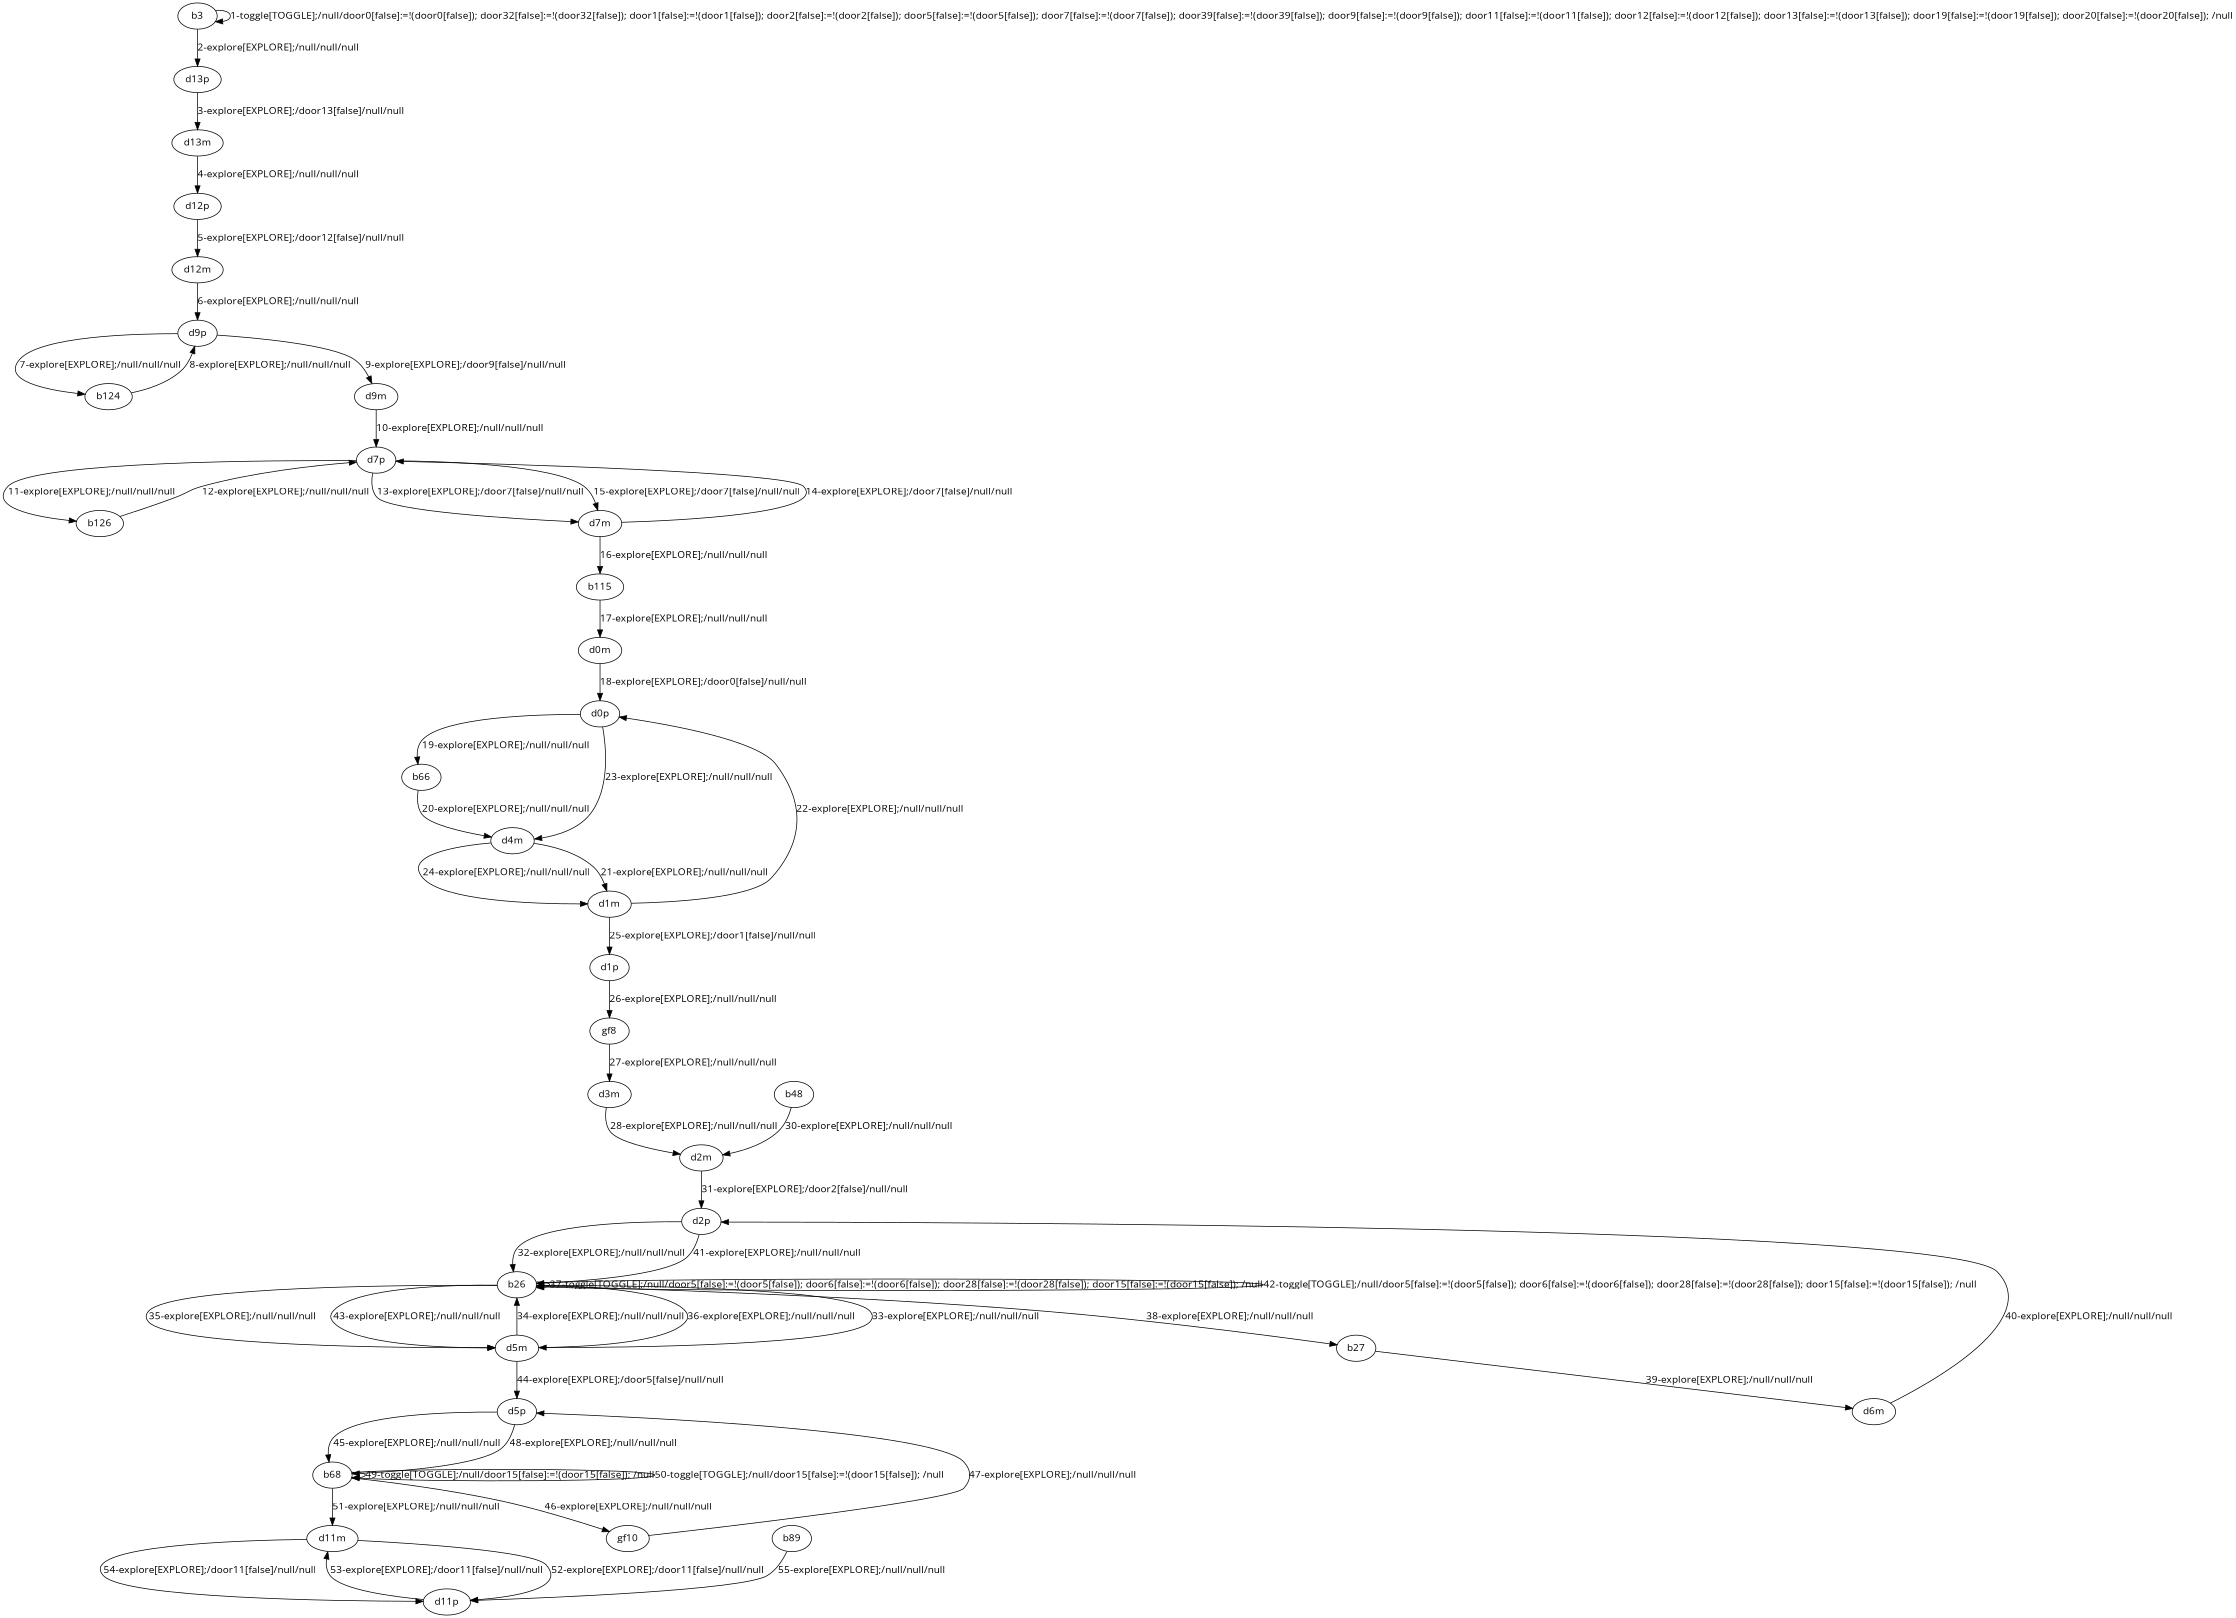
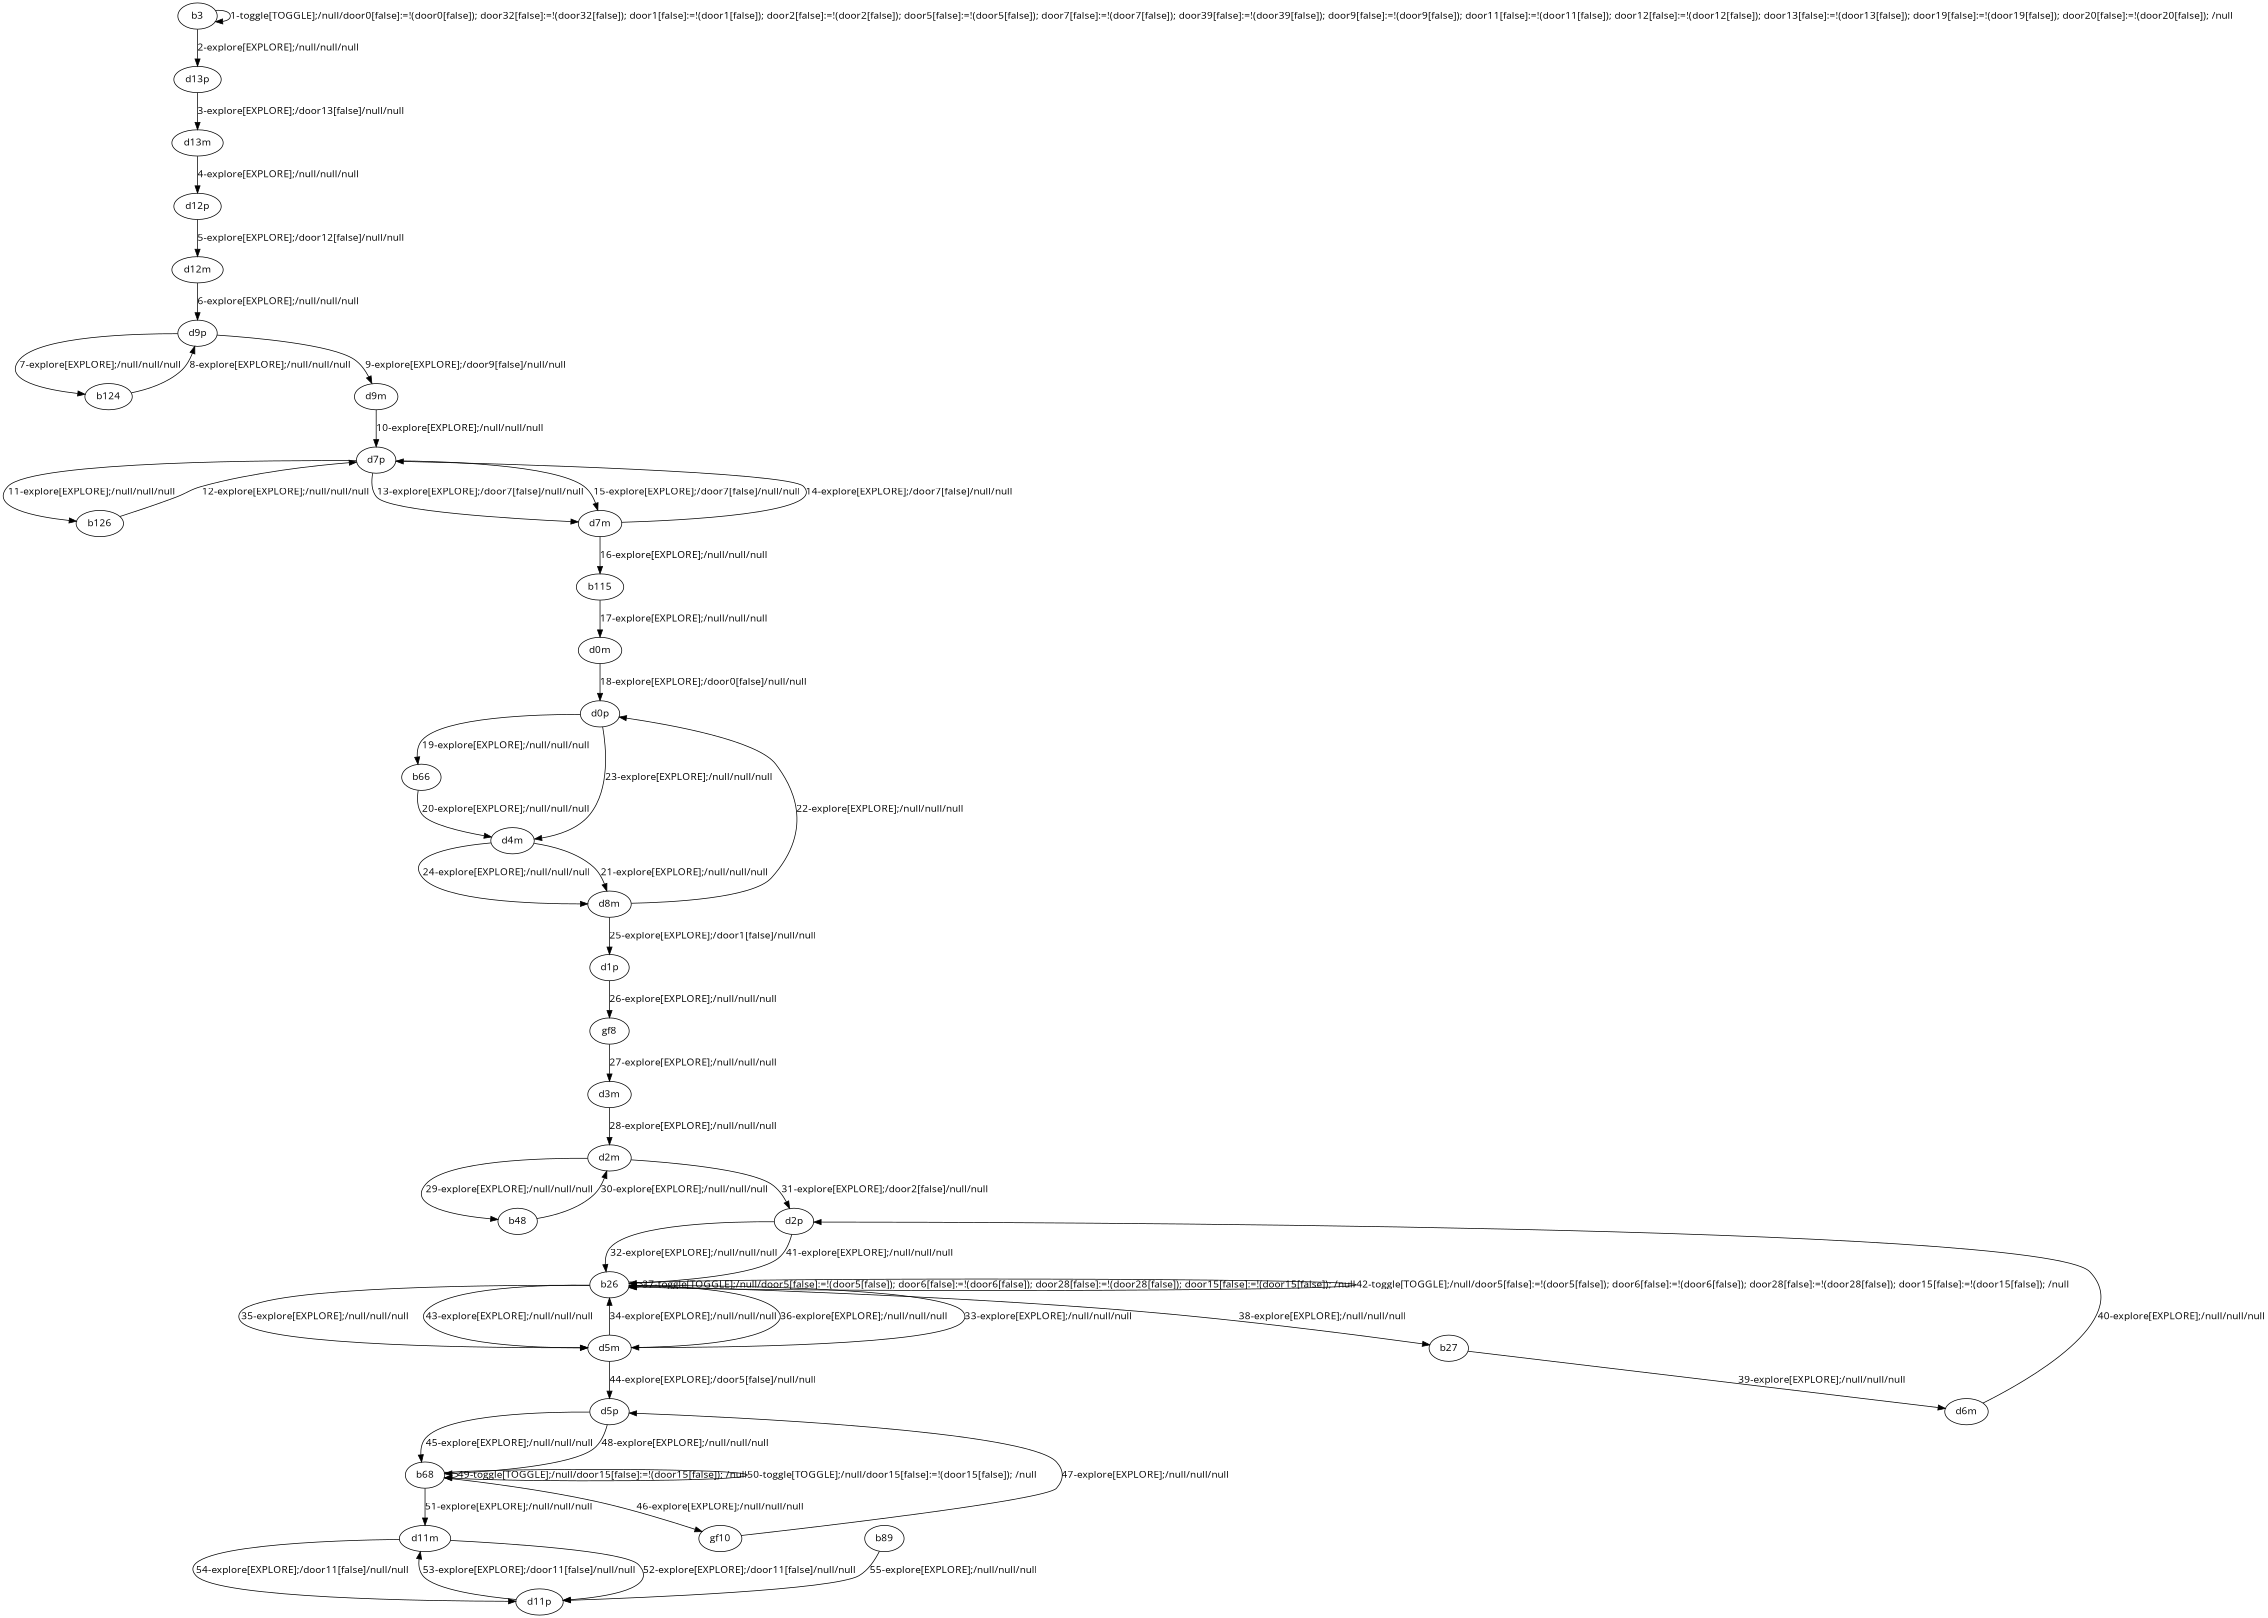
(610, 904) -> (610, 904)
none -> (461, 1168)
